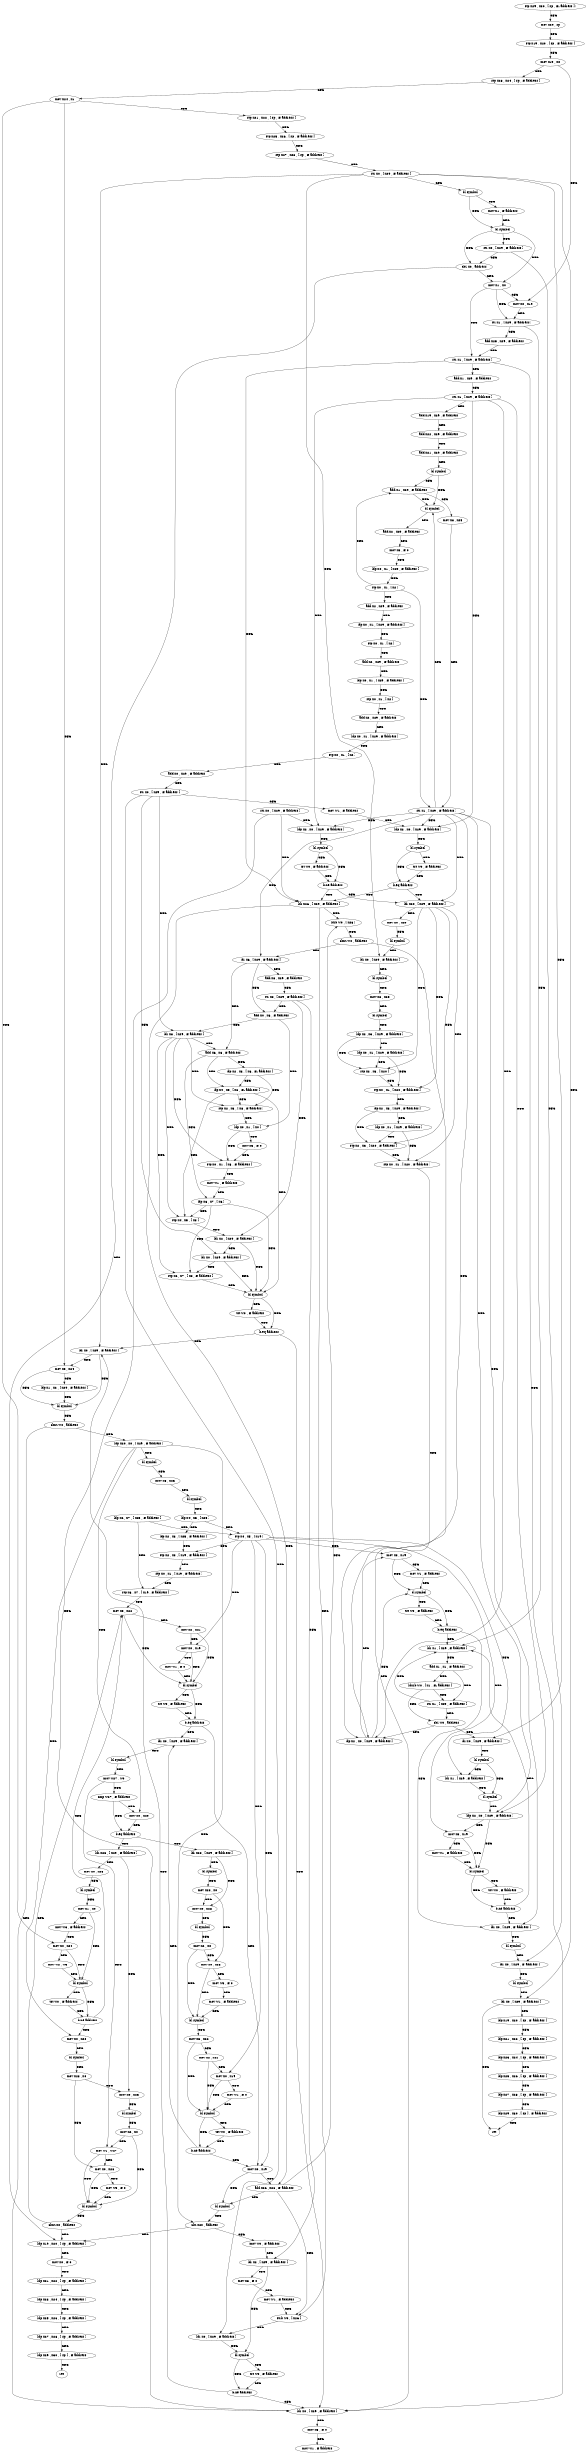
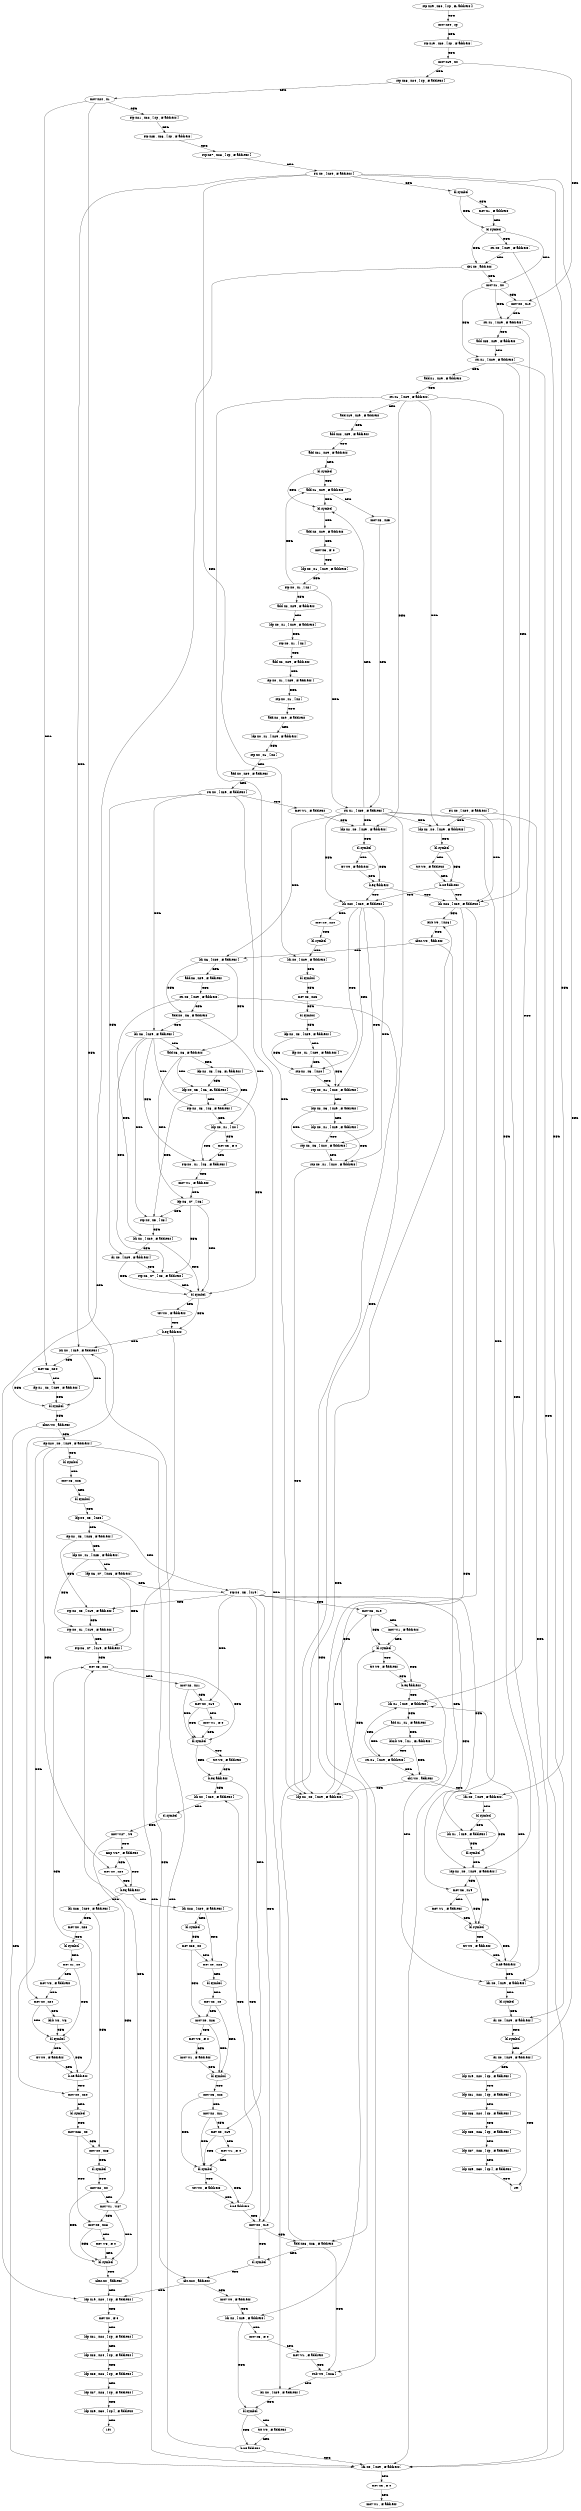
none -> (96, 1555)
(58, 1965) -> (57, 2021)
